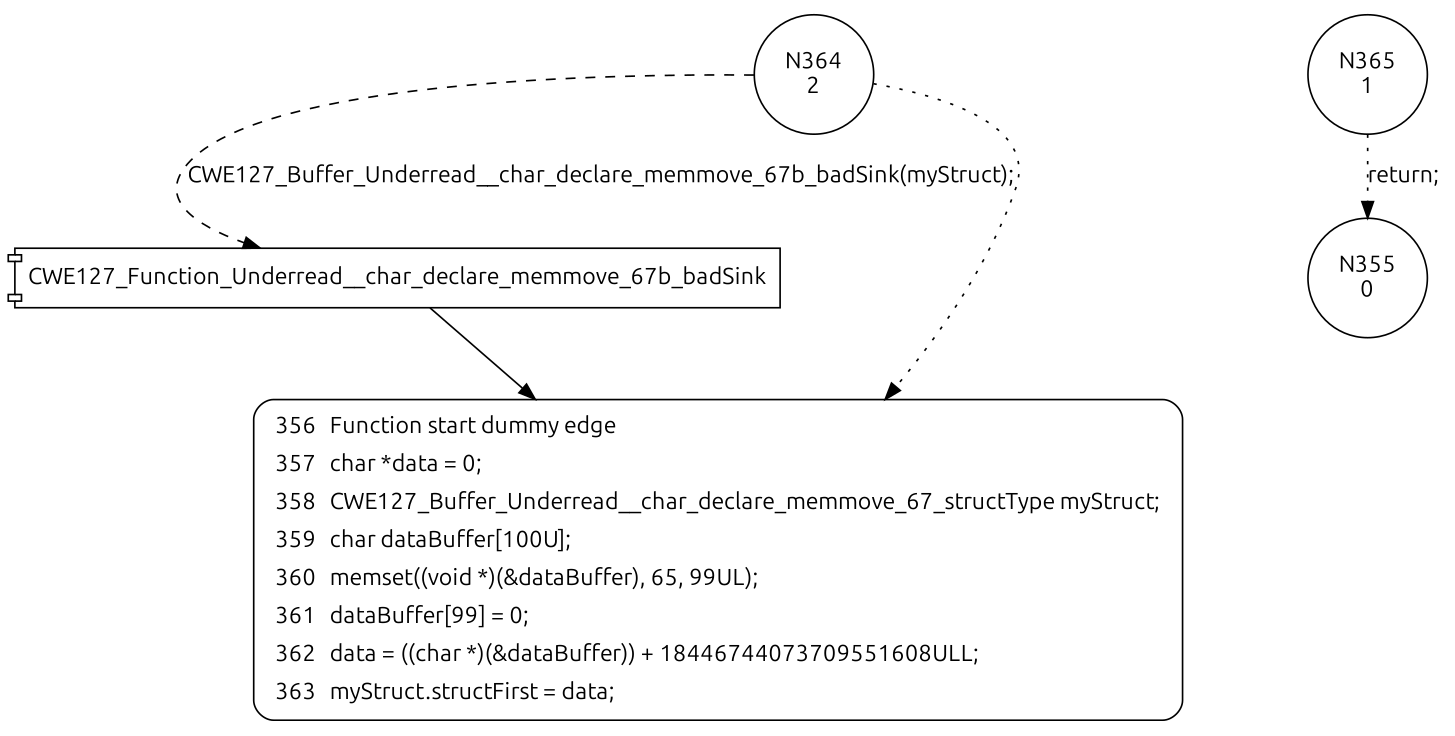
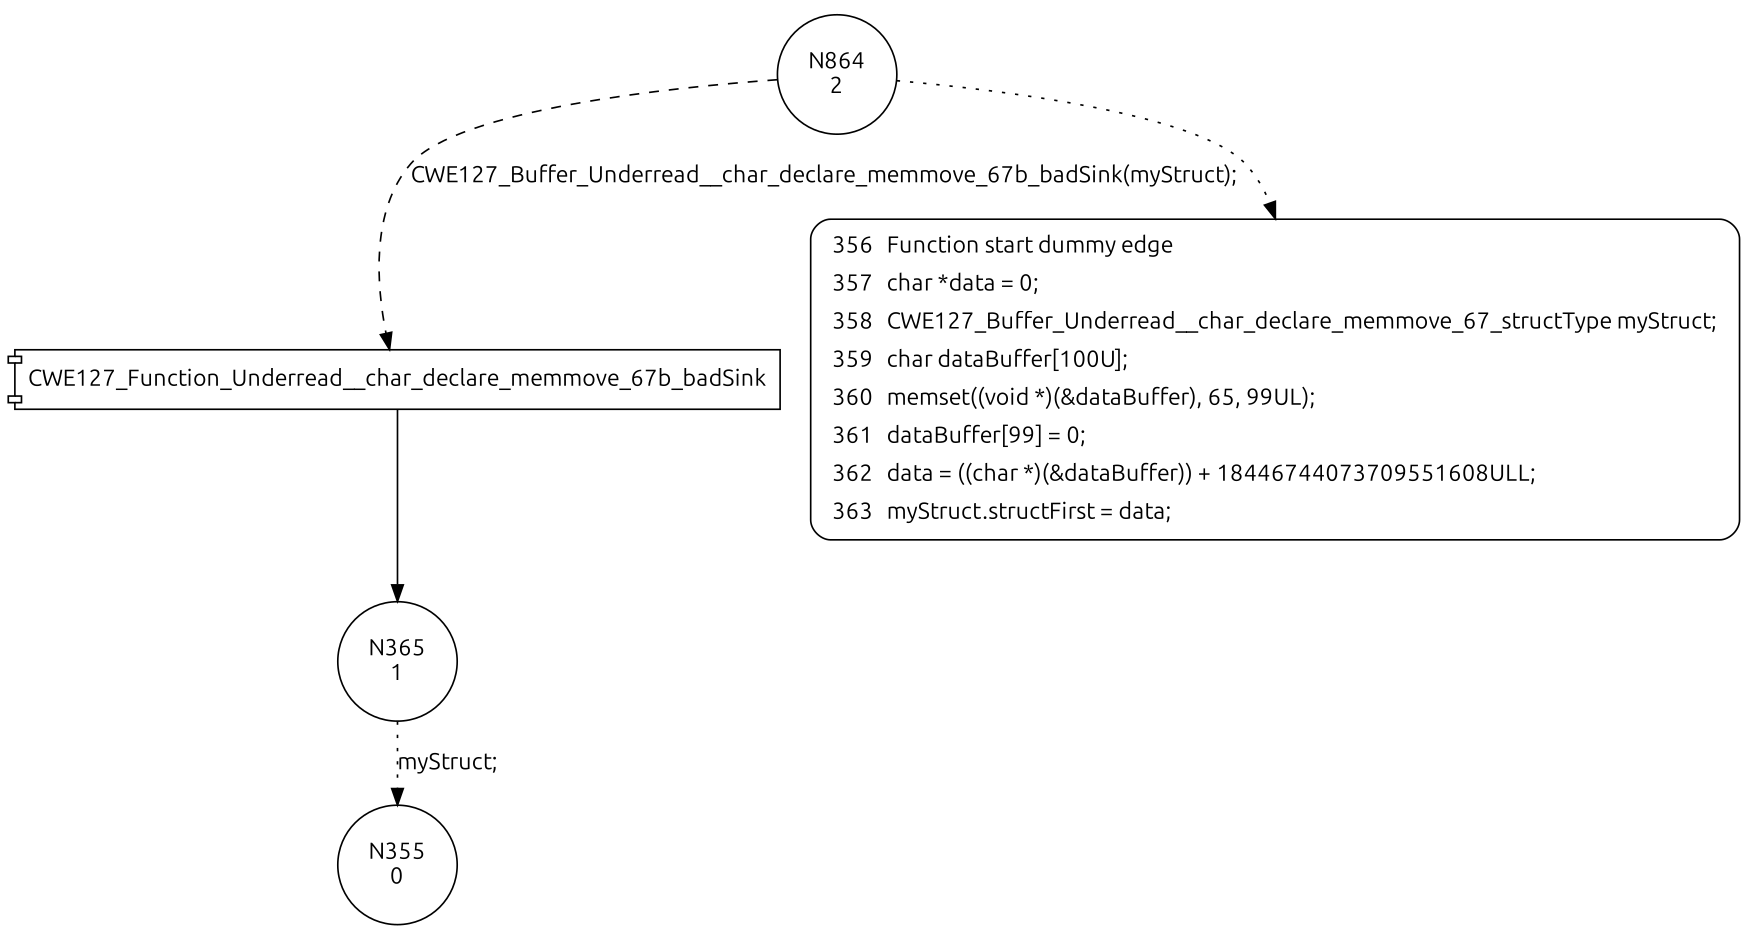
(814, 74) -> (837, 74)
(1404, 176) -> (448, 763)
(476, 348) -> (397, 497)
